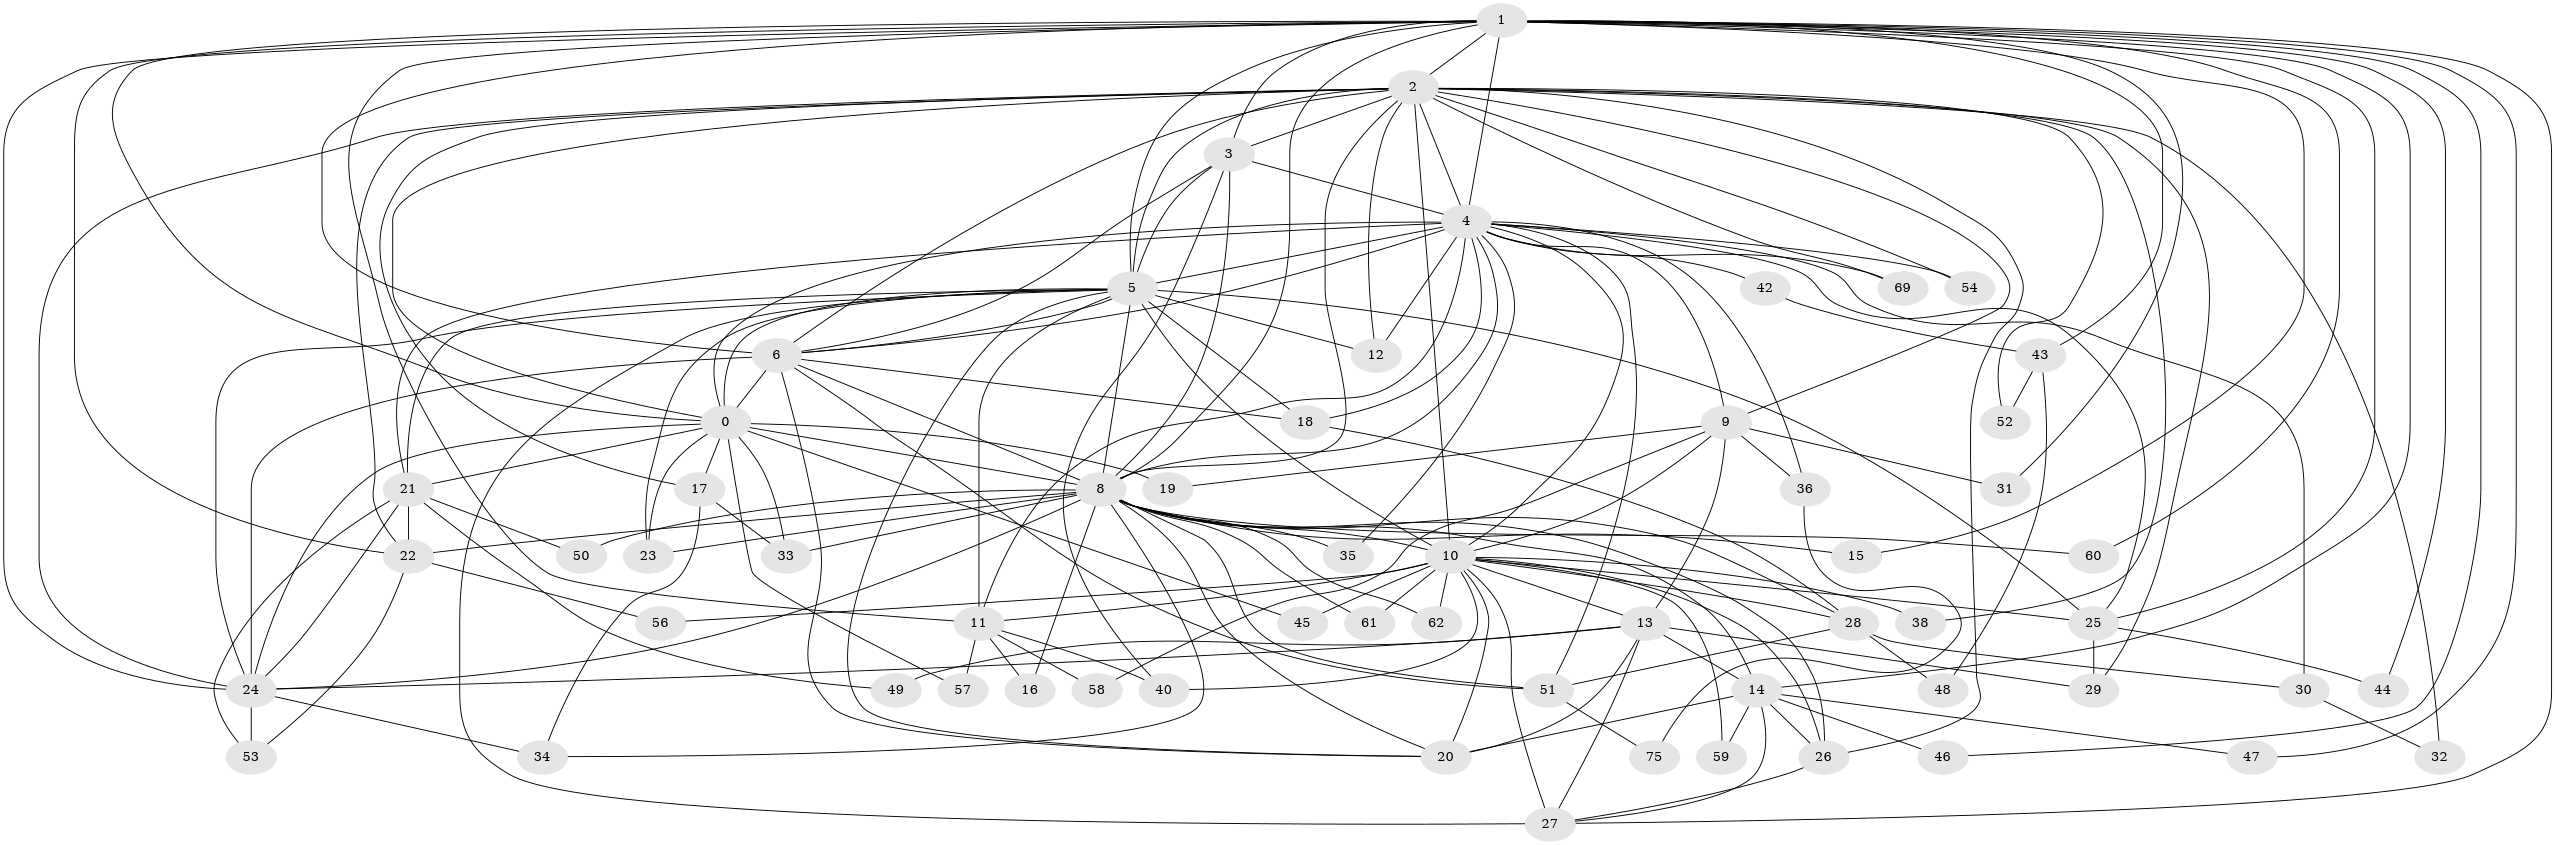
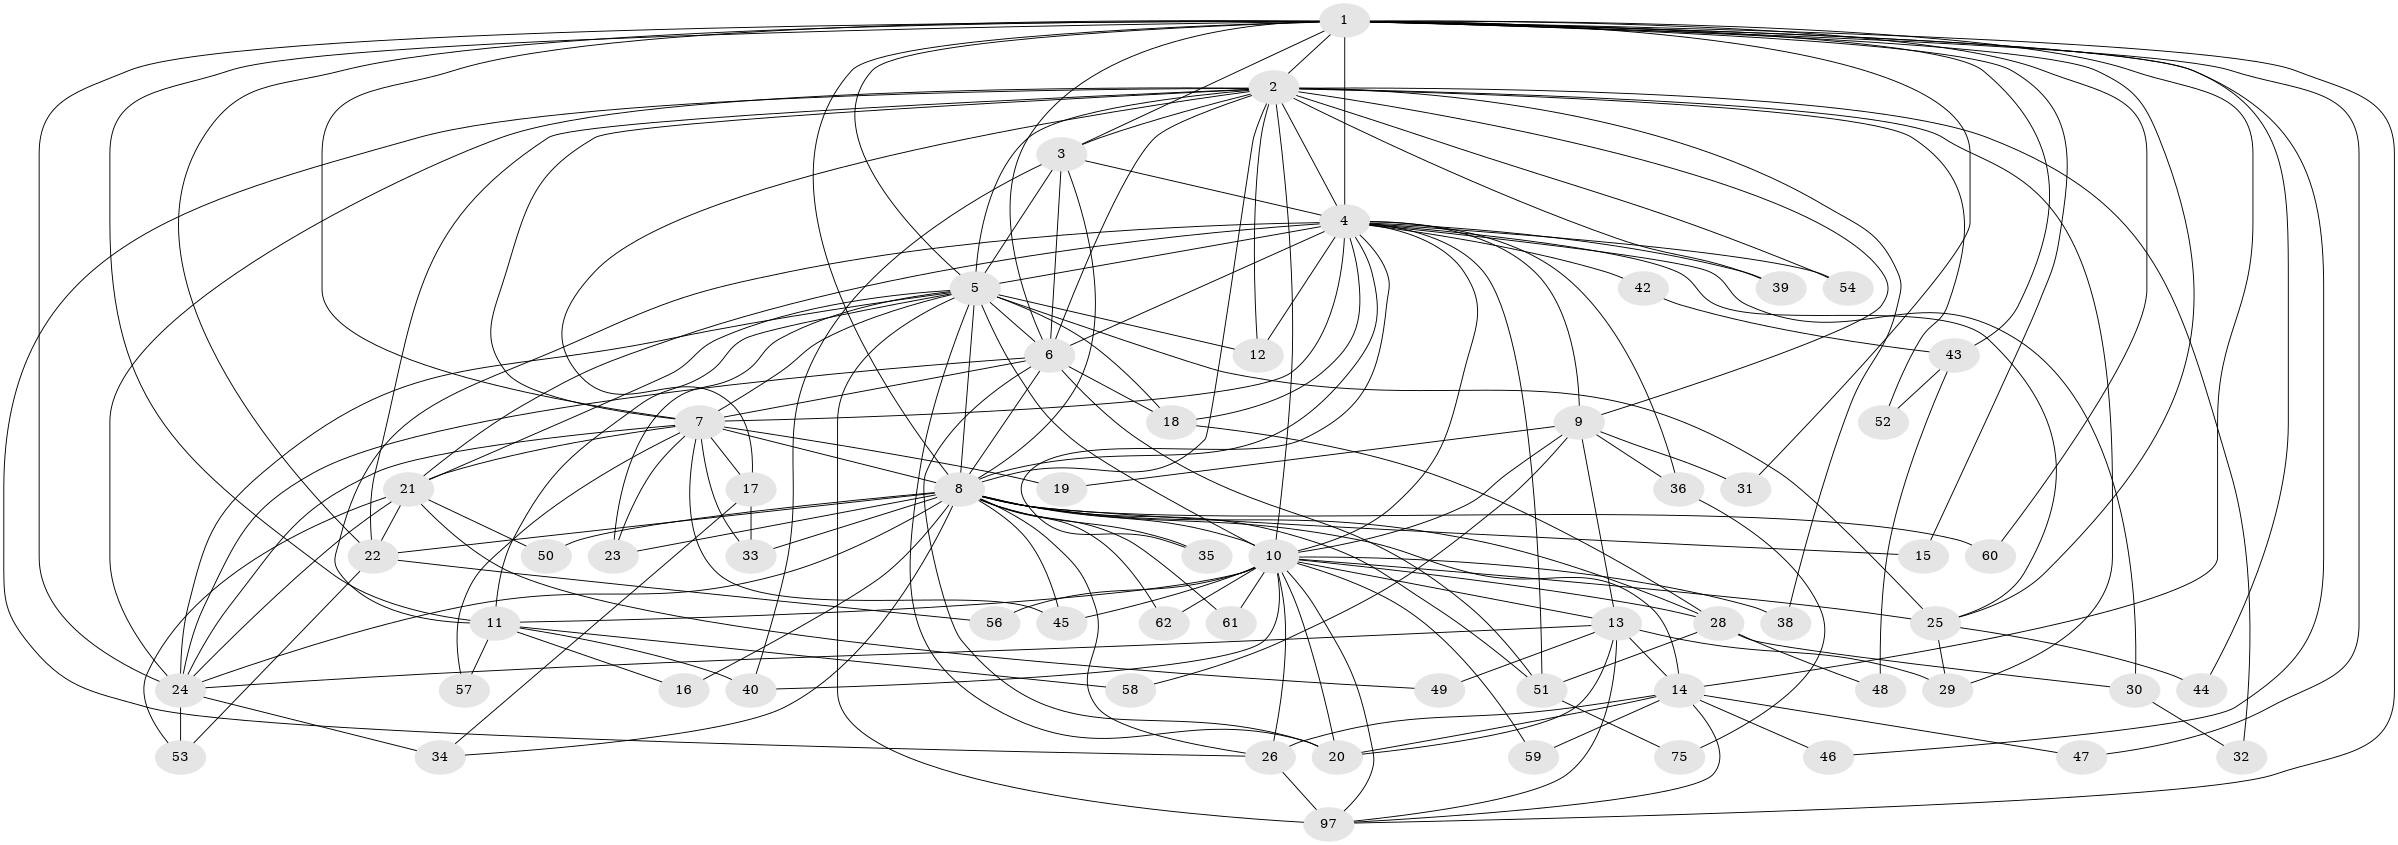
(1903, 288) -> (1781, 288)
(726, 422) -> (700, 422)
(1265, 663) -> (1031, 544)
(1550, 824) -> (1329, 824)
